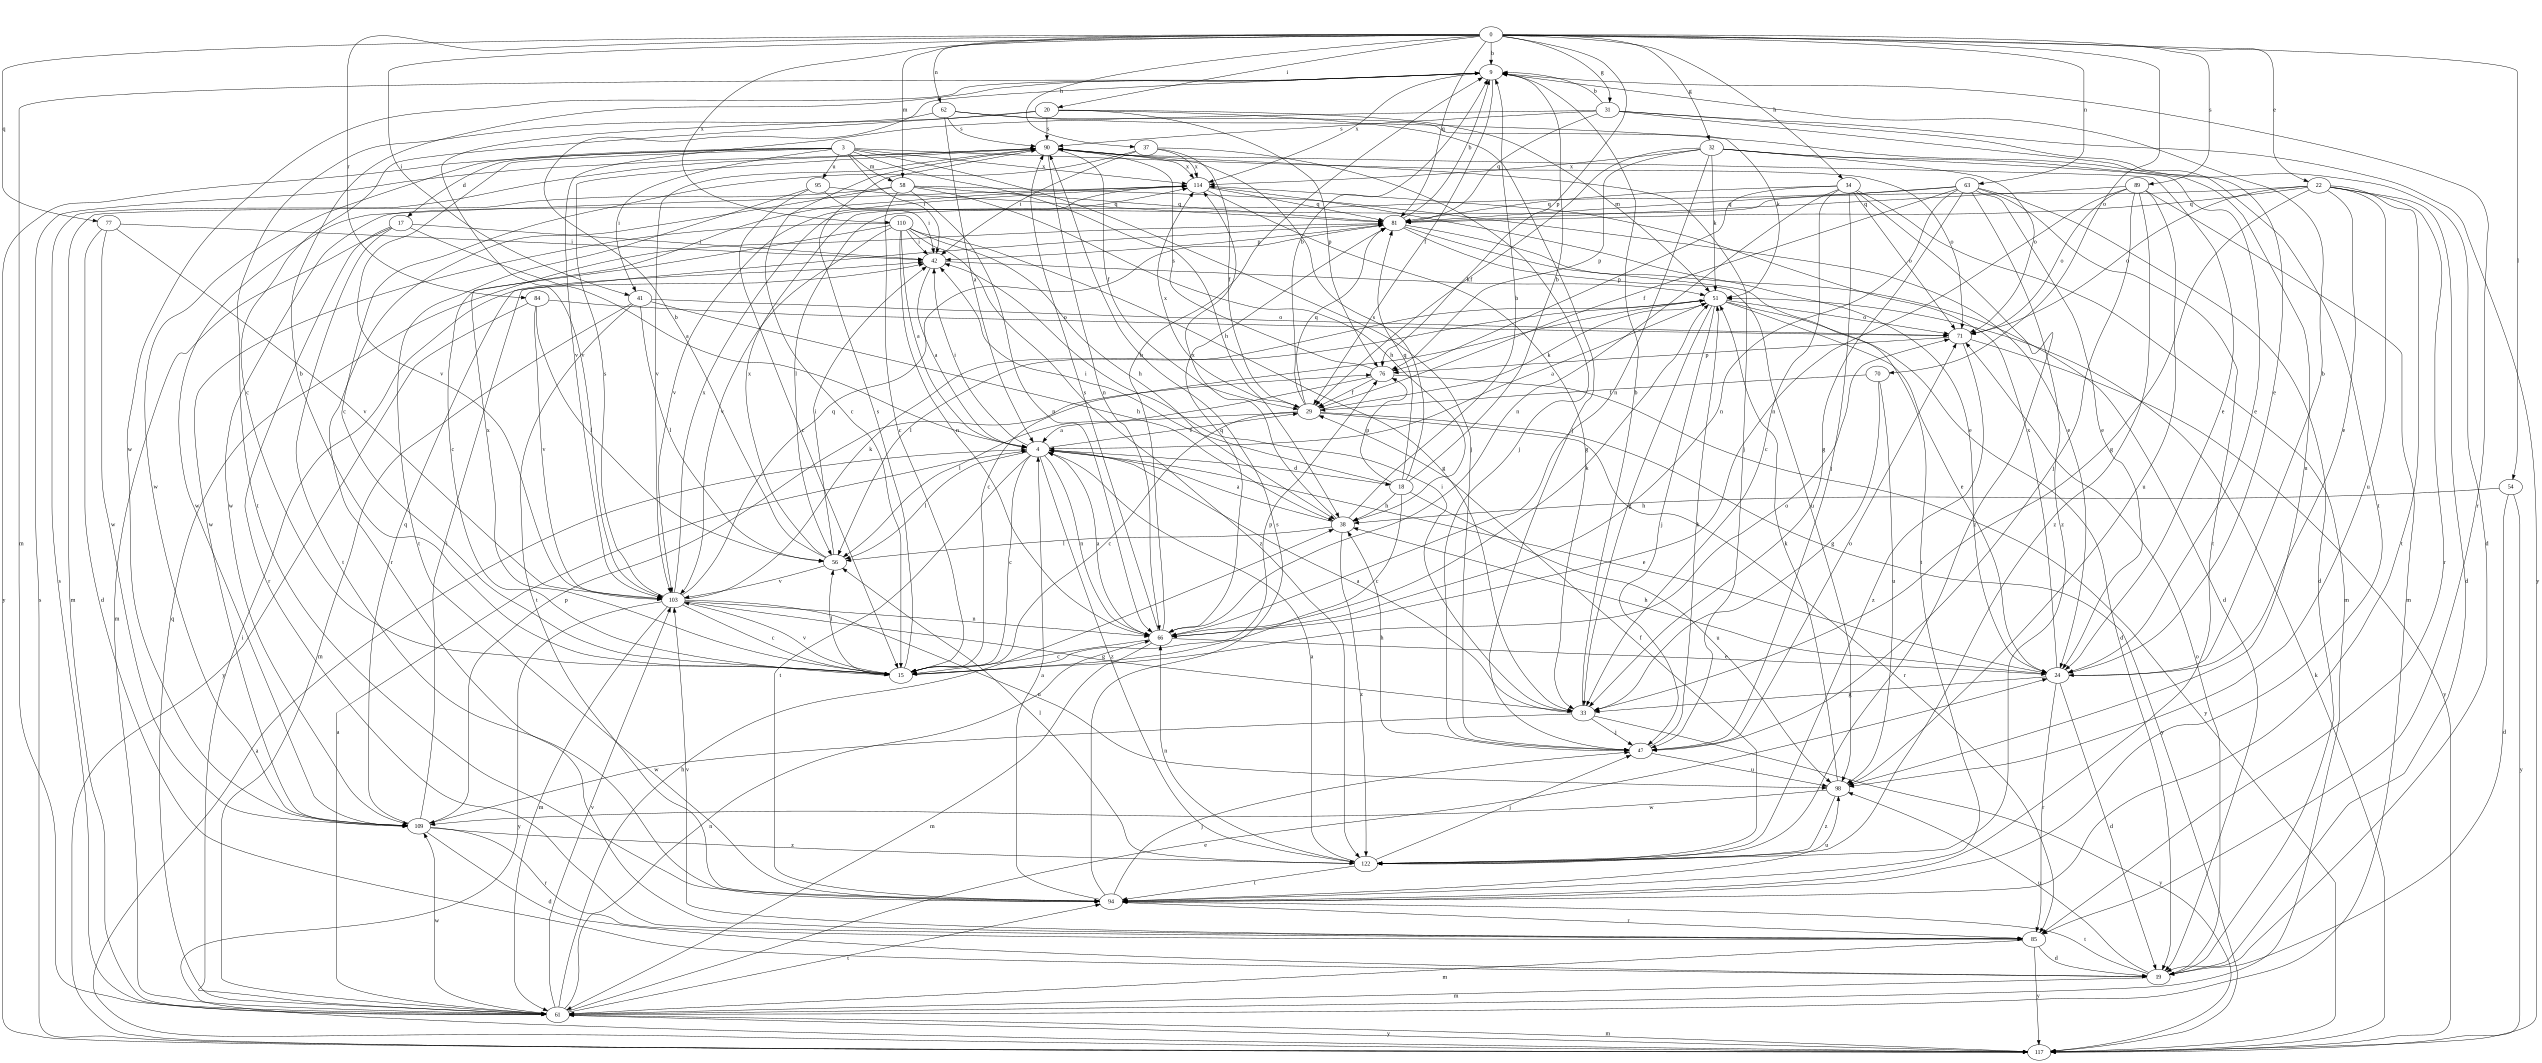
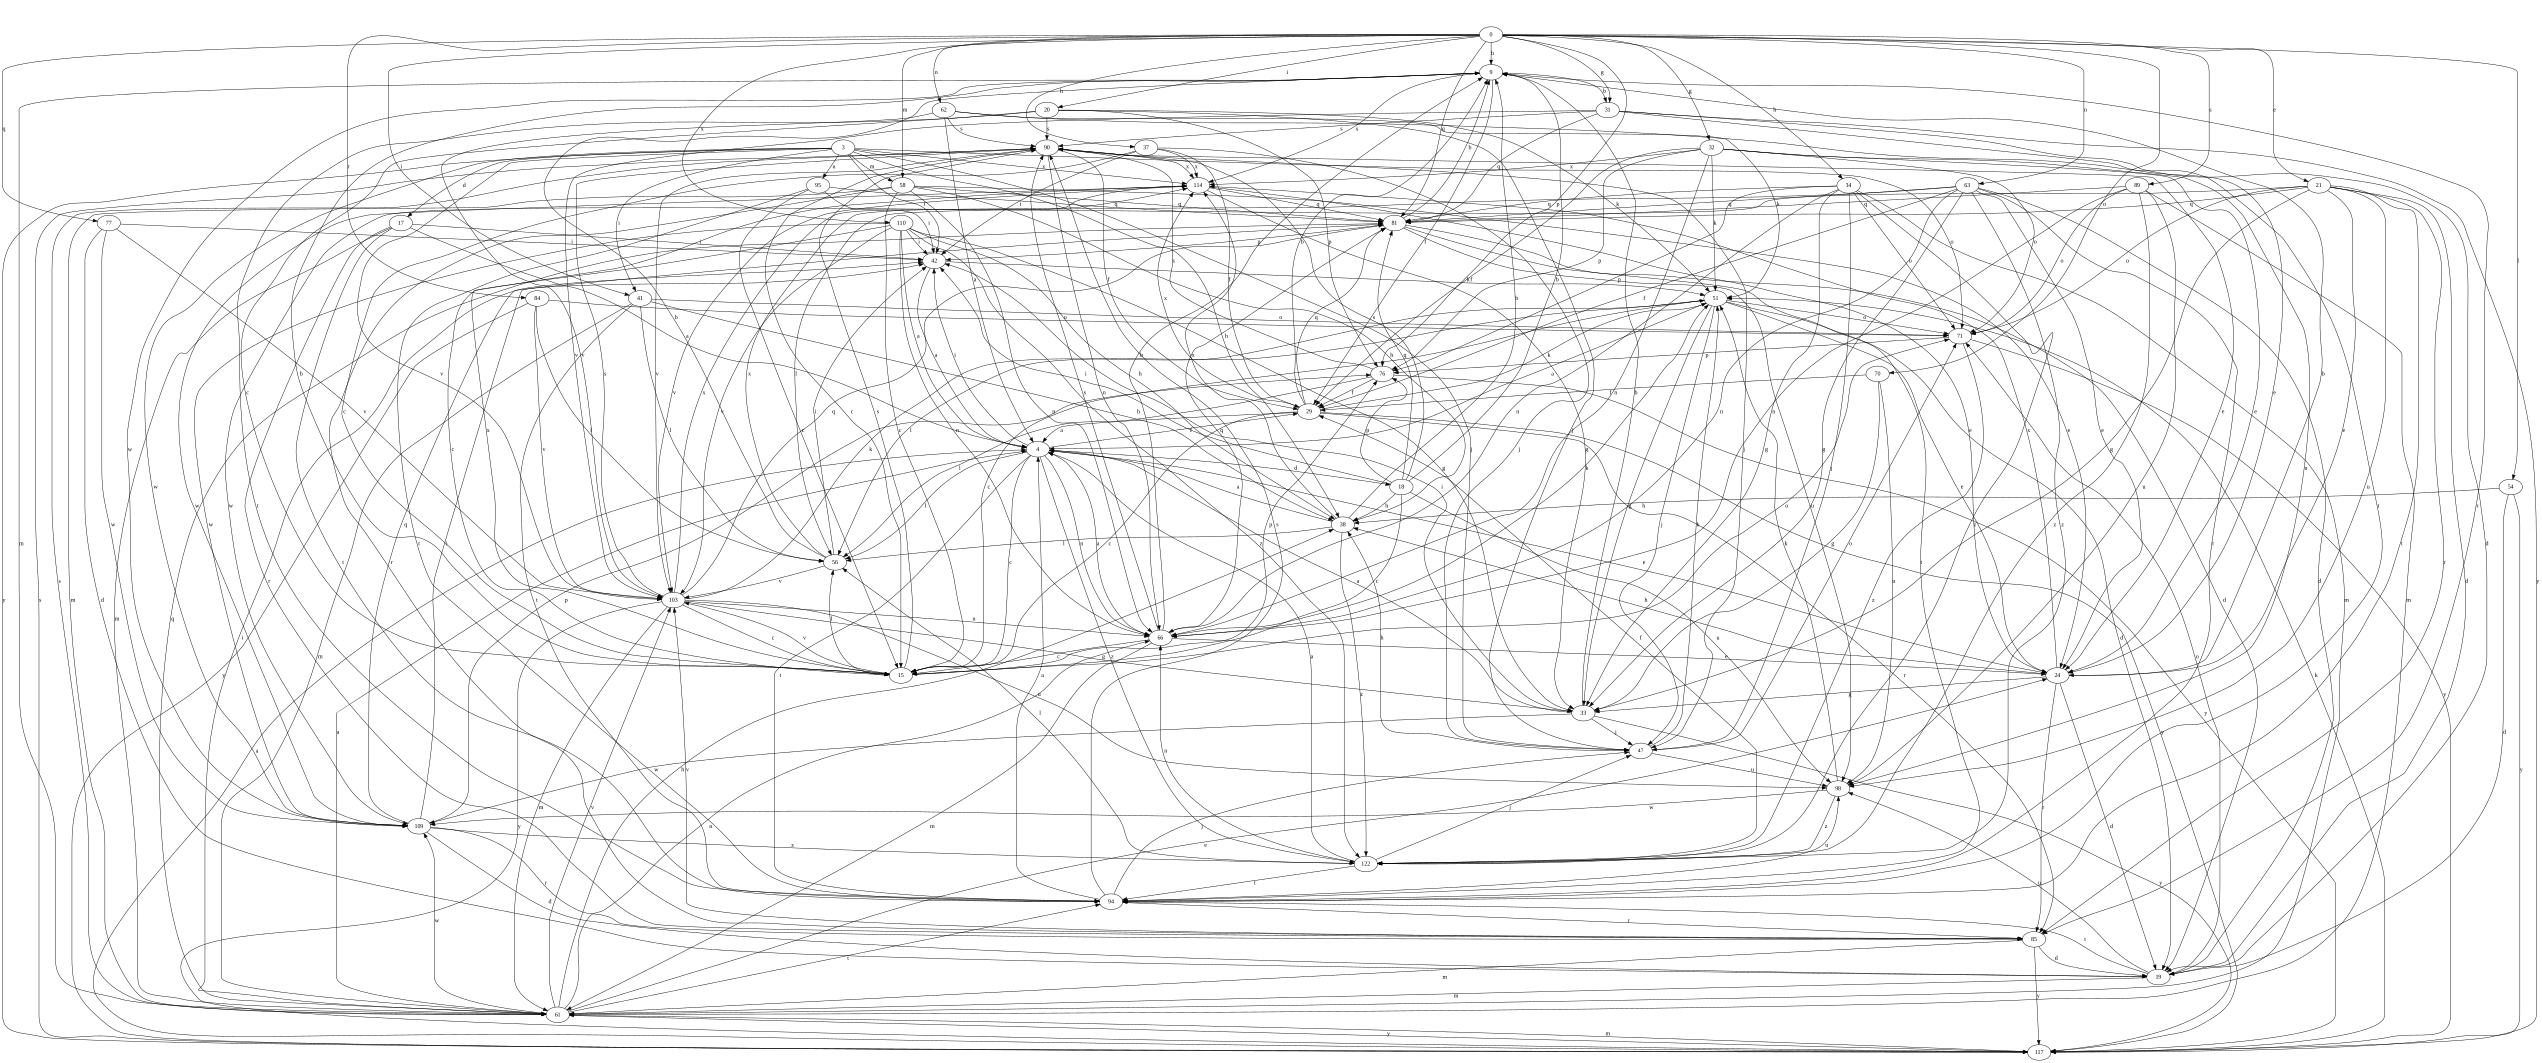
(1558, 79) -> (1557, 77)
(2319, 185) -> (2319, 185)
(1618, 204) -> (1618, 204)
(1766, 449) -> (1766, 449)
(1987, 553) -> none
